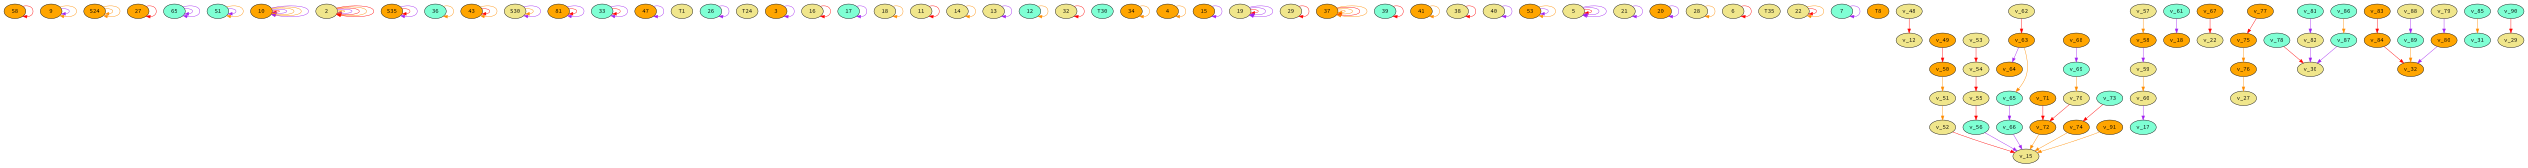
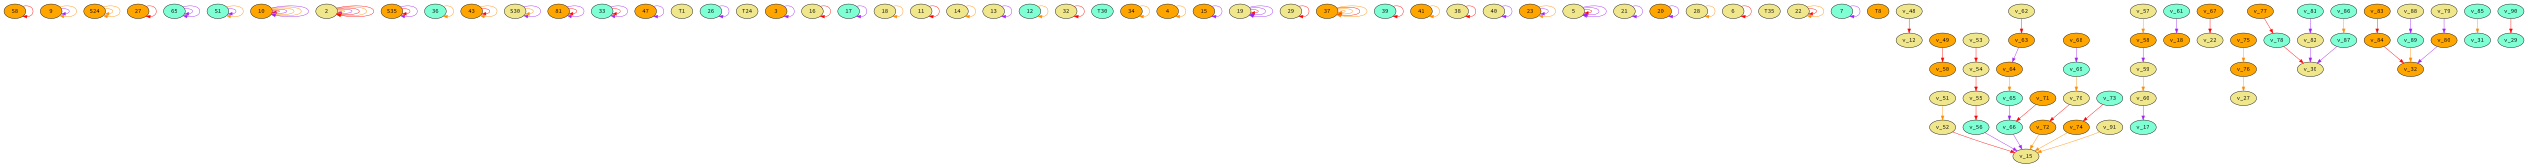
(1530, 11) -> (1530, 11)
(2253, 24) -> (2268, 24)
(2511, 40) -> (2511, 40)
(2027, 69) -> (2009, 82)
(1943, 82) -> none
(2043, 111) -> (2028, 111)
(2110, 127) -> (2110, 127)
